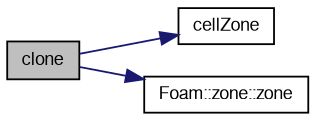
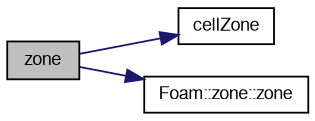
(43, 60) -> (43, 60)
